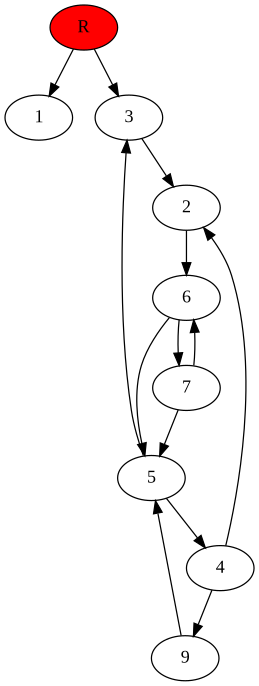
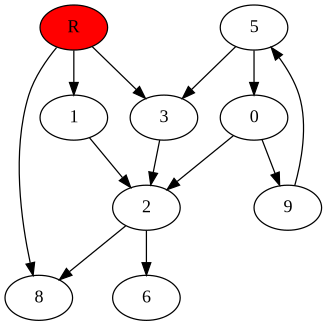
none -> (106, 158)
none -> (39, 298)
(139, 377) -> none
(186, 388) -> none
(220, 568) -> (254, 118)
